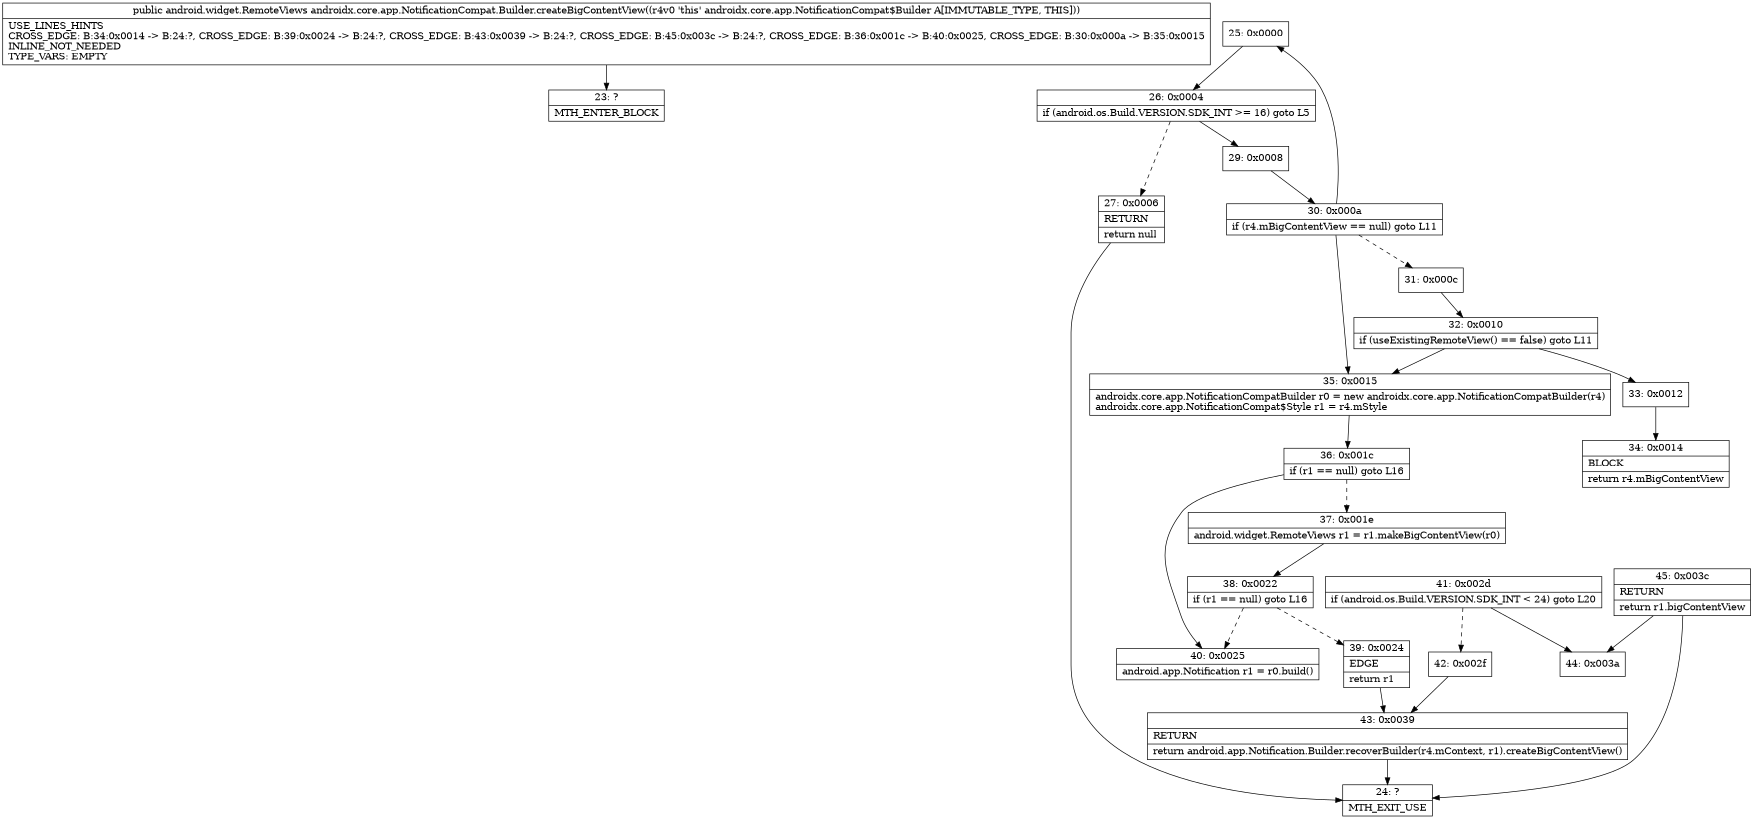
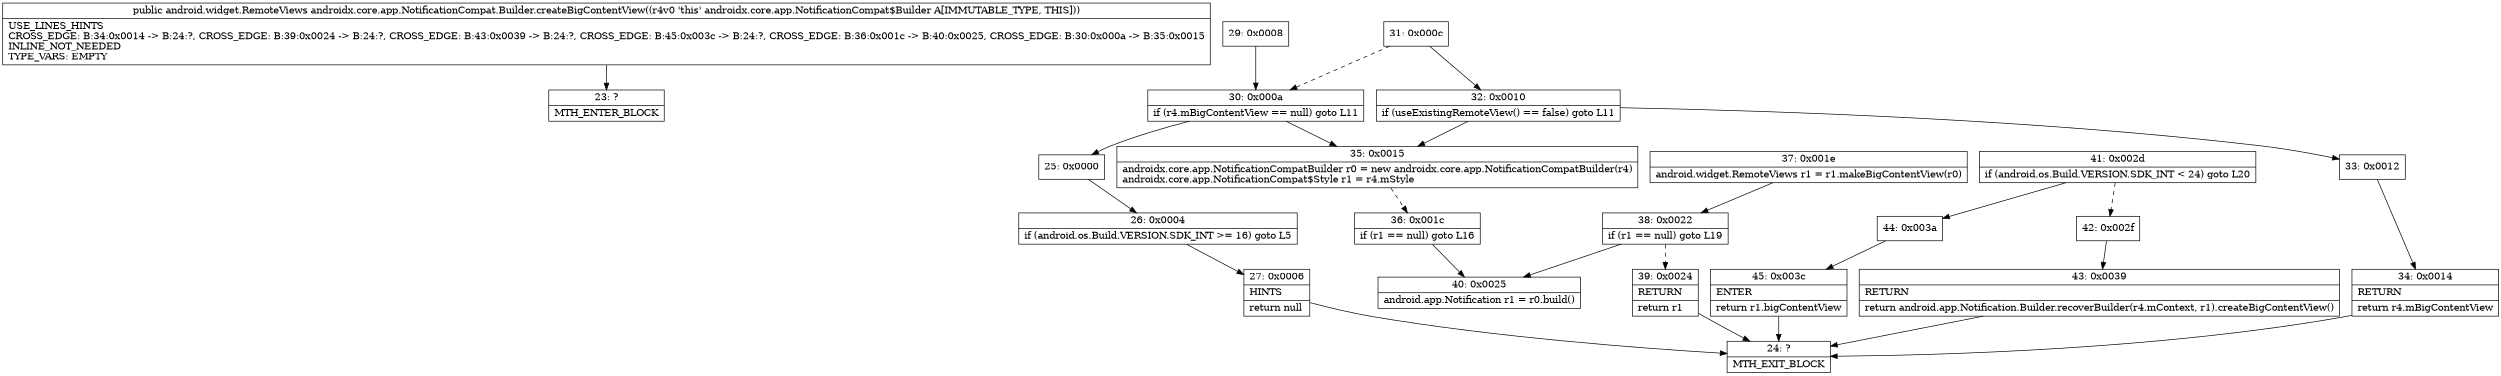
(1216, 132) -> none
(1157, 155) -> (1212, 258)
(1126, 219) -> (1266, 292)
(1383, 250) -> (1343, 67)
none -> (2095, 346)
(1349, 428) -> (1397, 198)
(1606, 464) -> (2379, 292)
(1347, 493) -> none
(1642, 592) -> (1734, 292)
(1250, 600) -> (1665, 236)
(1235, 625) -> (1576, 260)
(1633, 632) -> (1859, 254)
(1364, 664) -> (1660, 292)
(1382, 697) -> (1721, 326)
(1388, 808) -> (1779, 364)
